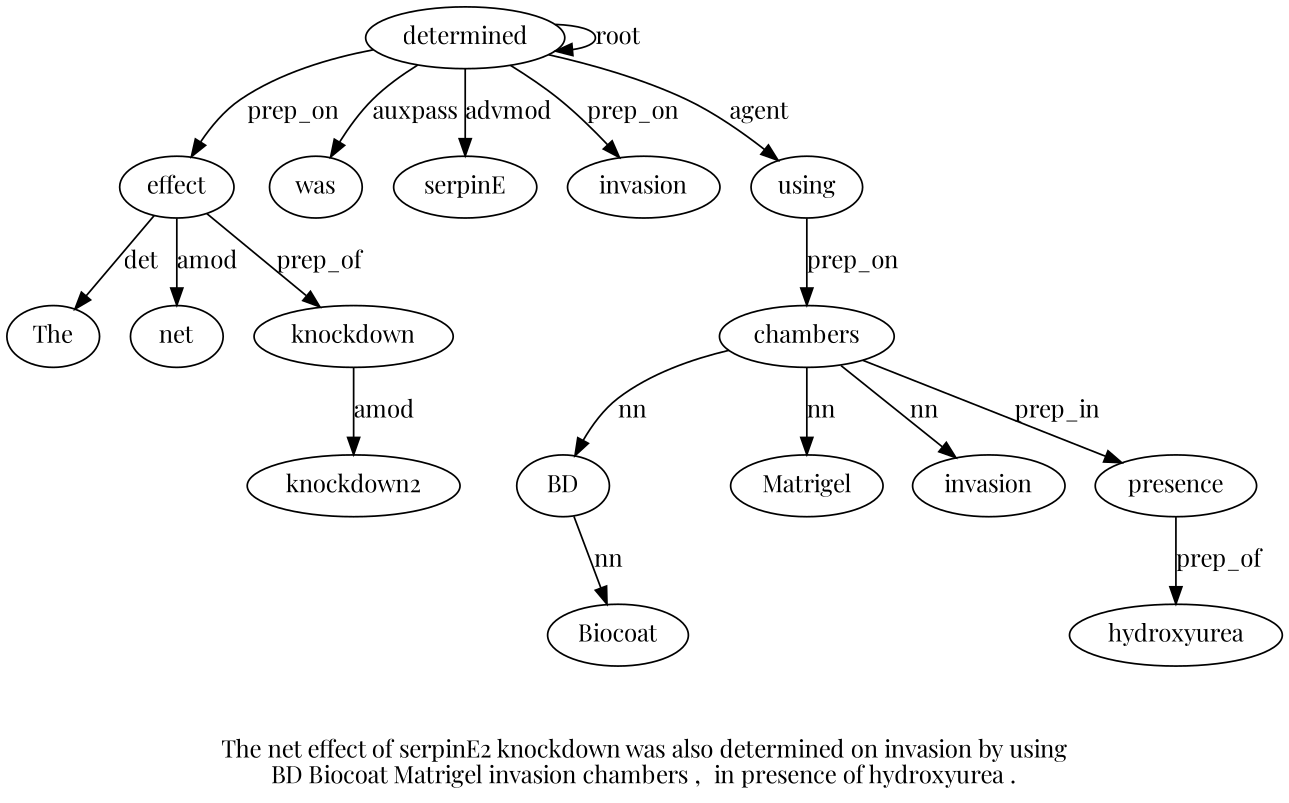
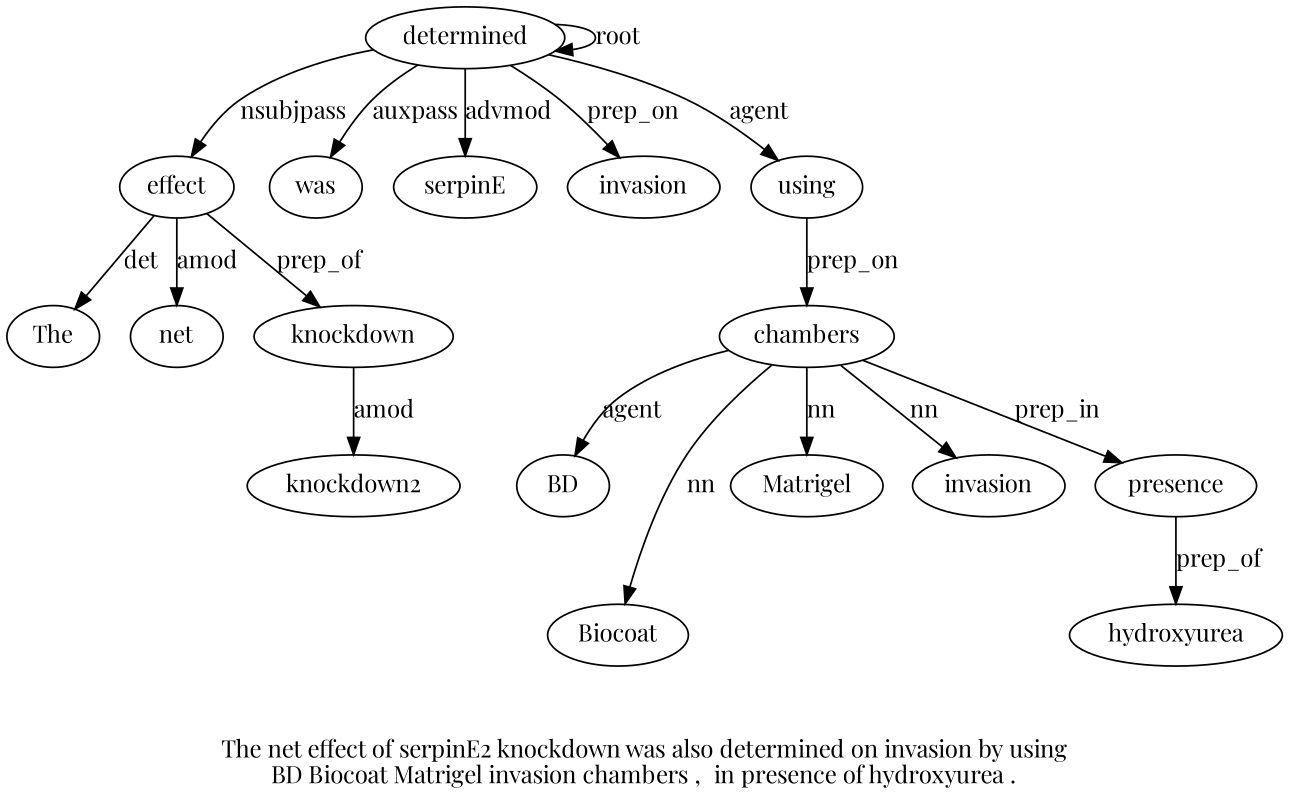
(294, 112) -> (294, 112)
(633, 411) -> (633, 411)
(587, 552) -> (681, 464)
